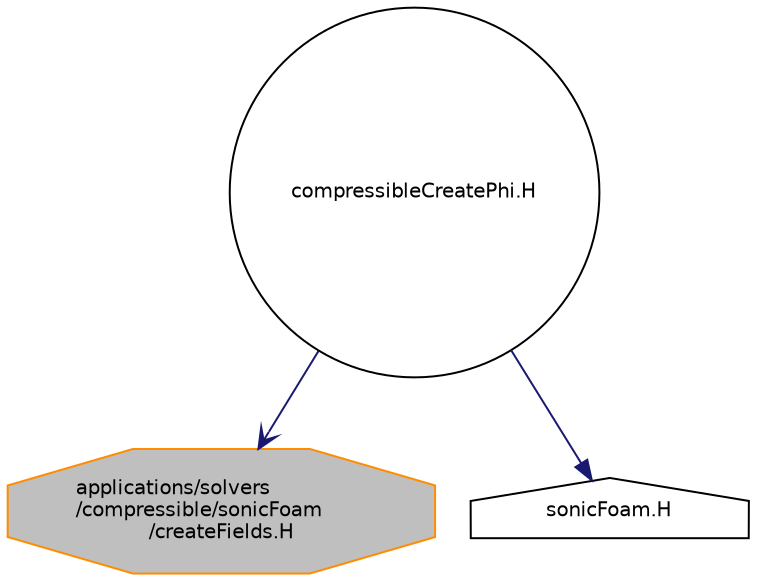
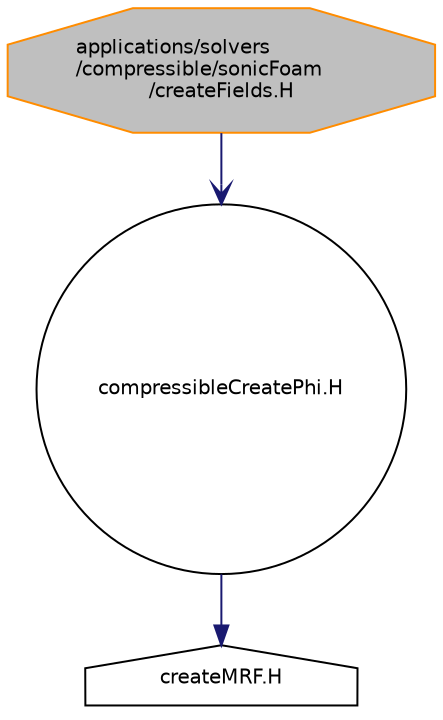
(294, 391) -> (221, 159)
(610, 511) -> (221, 679)
